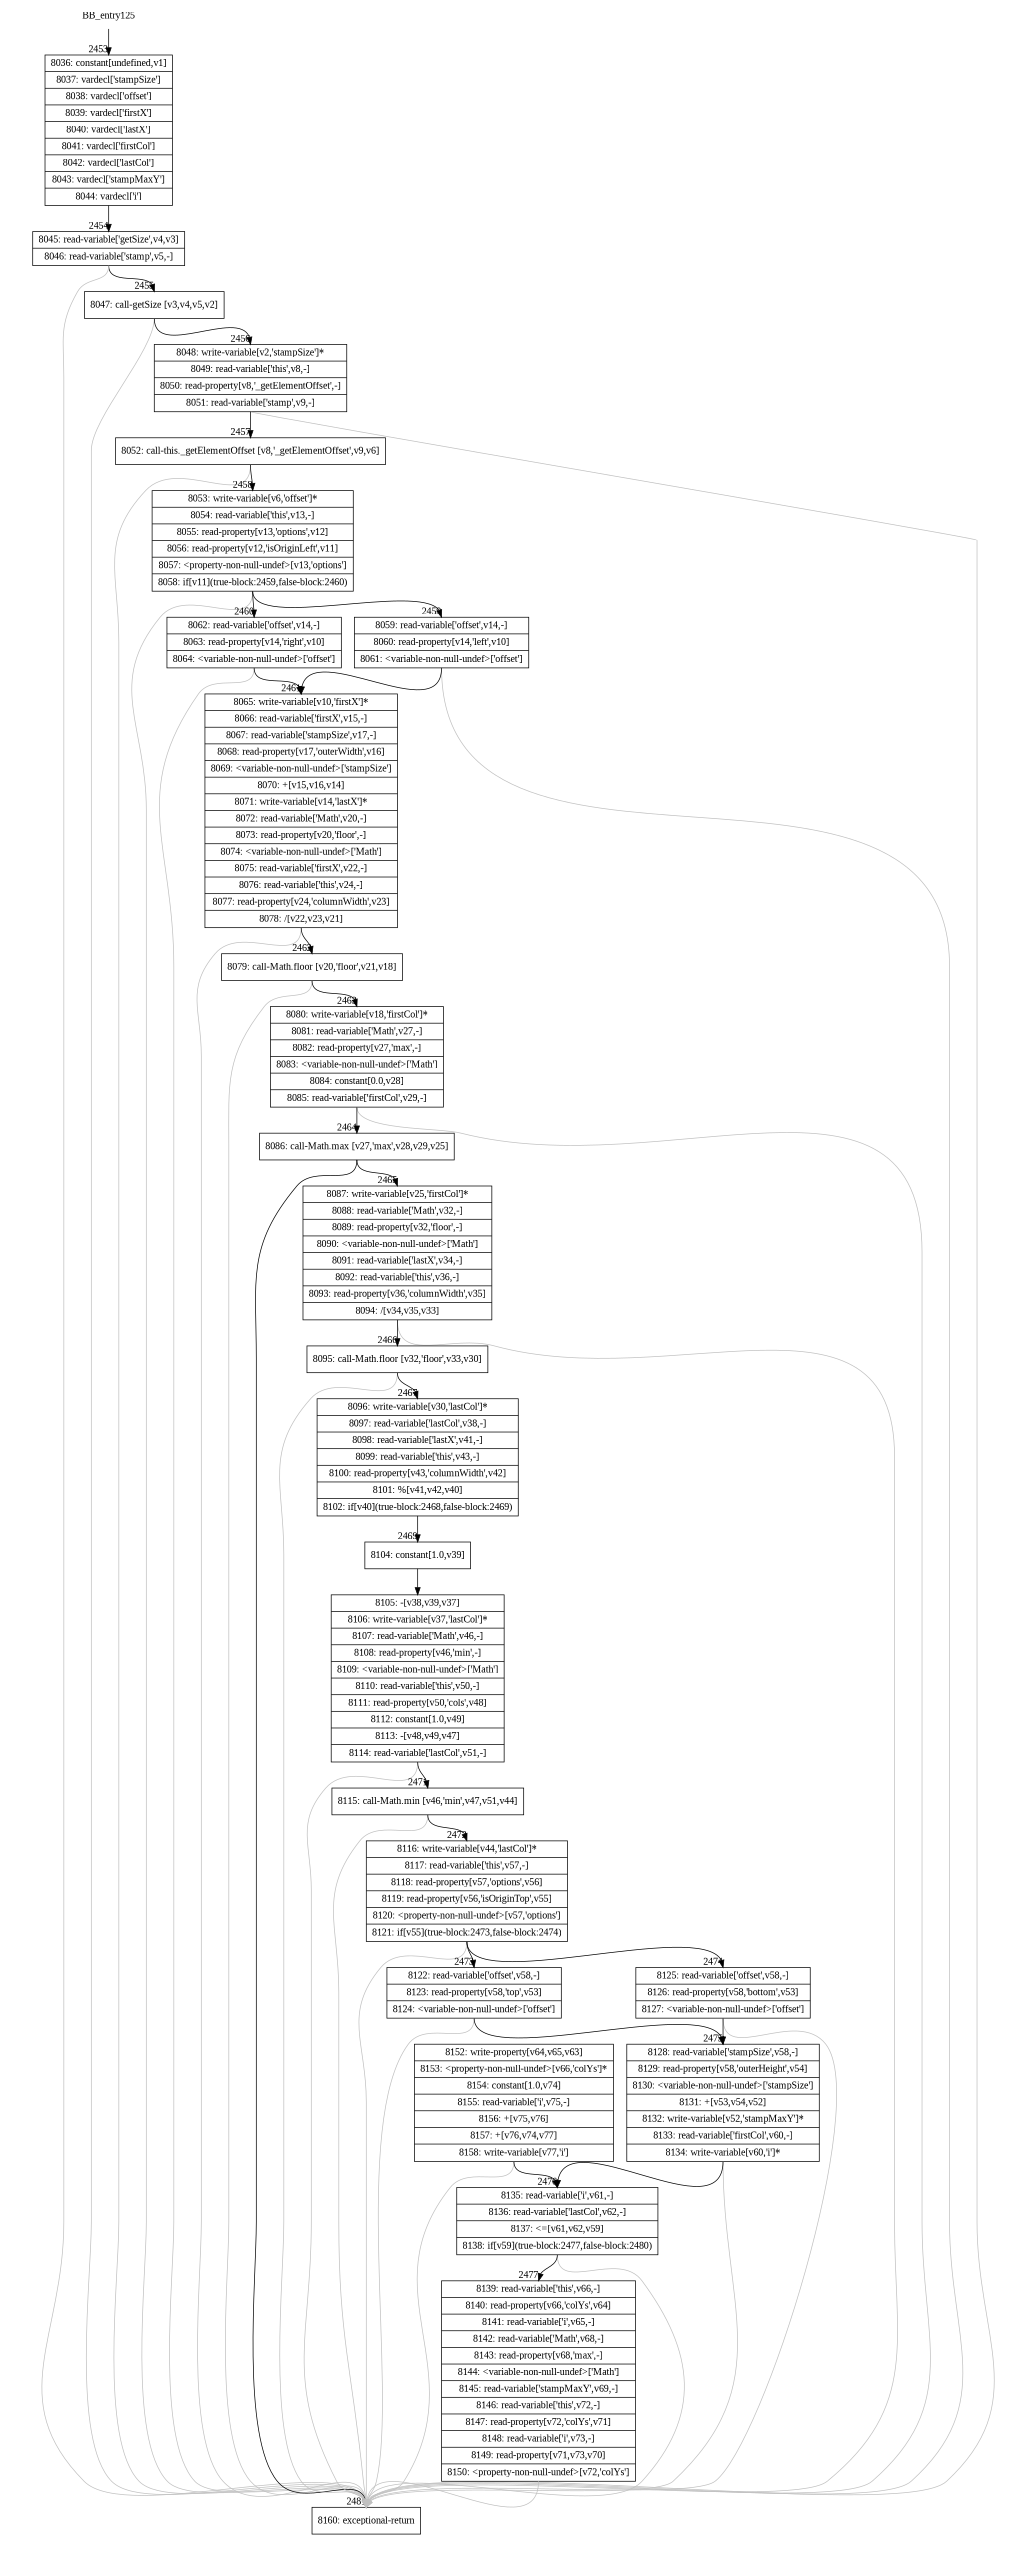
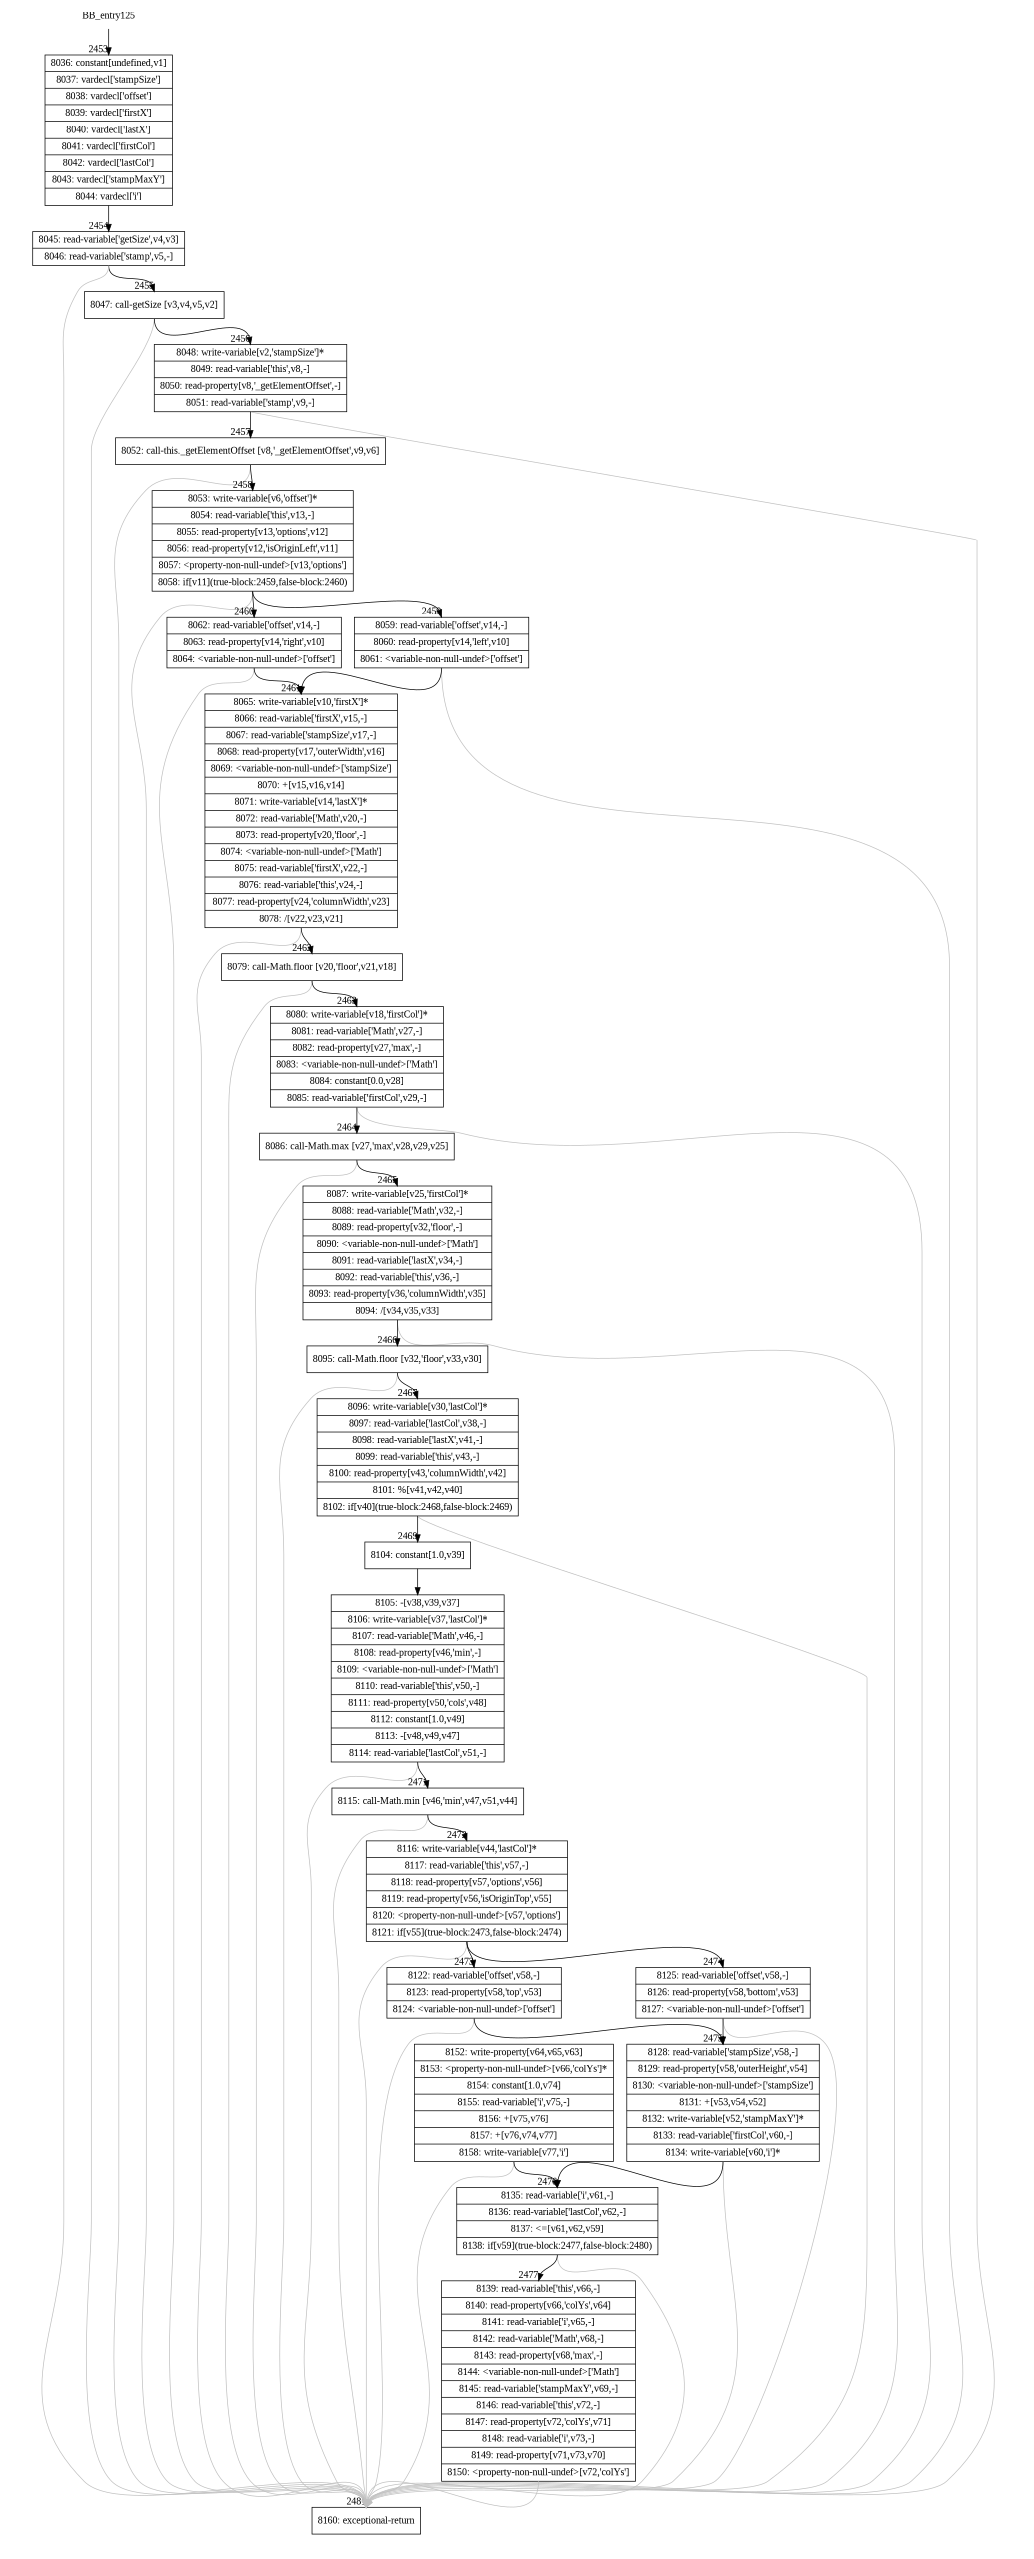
(256, 1843) -> (256, 1843)
none -> (867, 2058)
